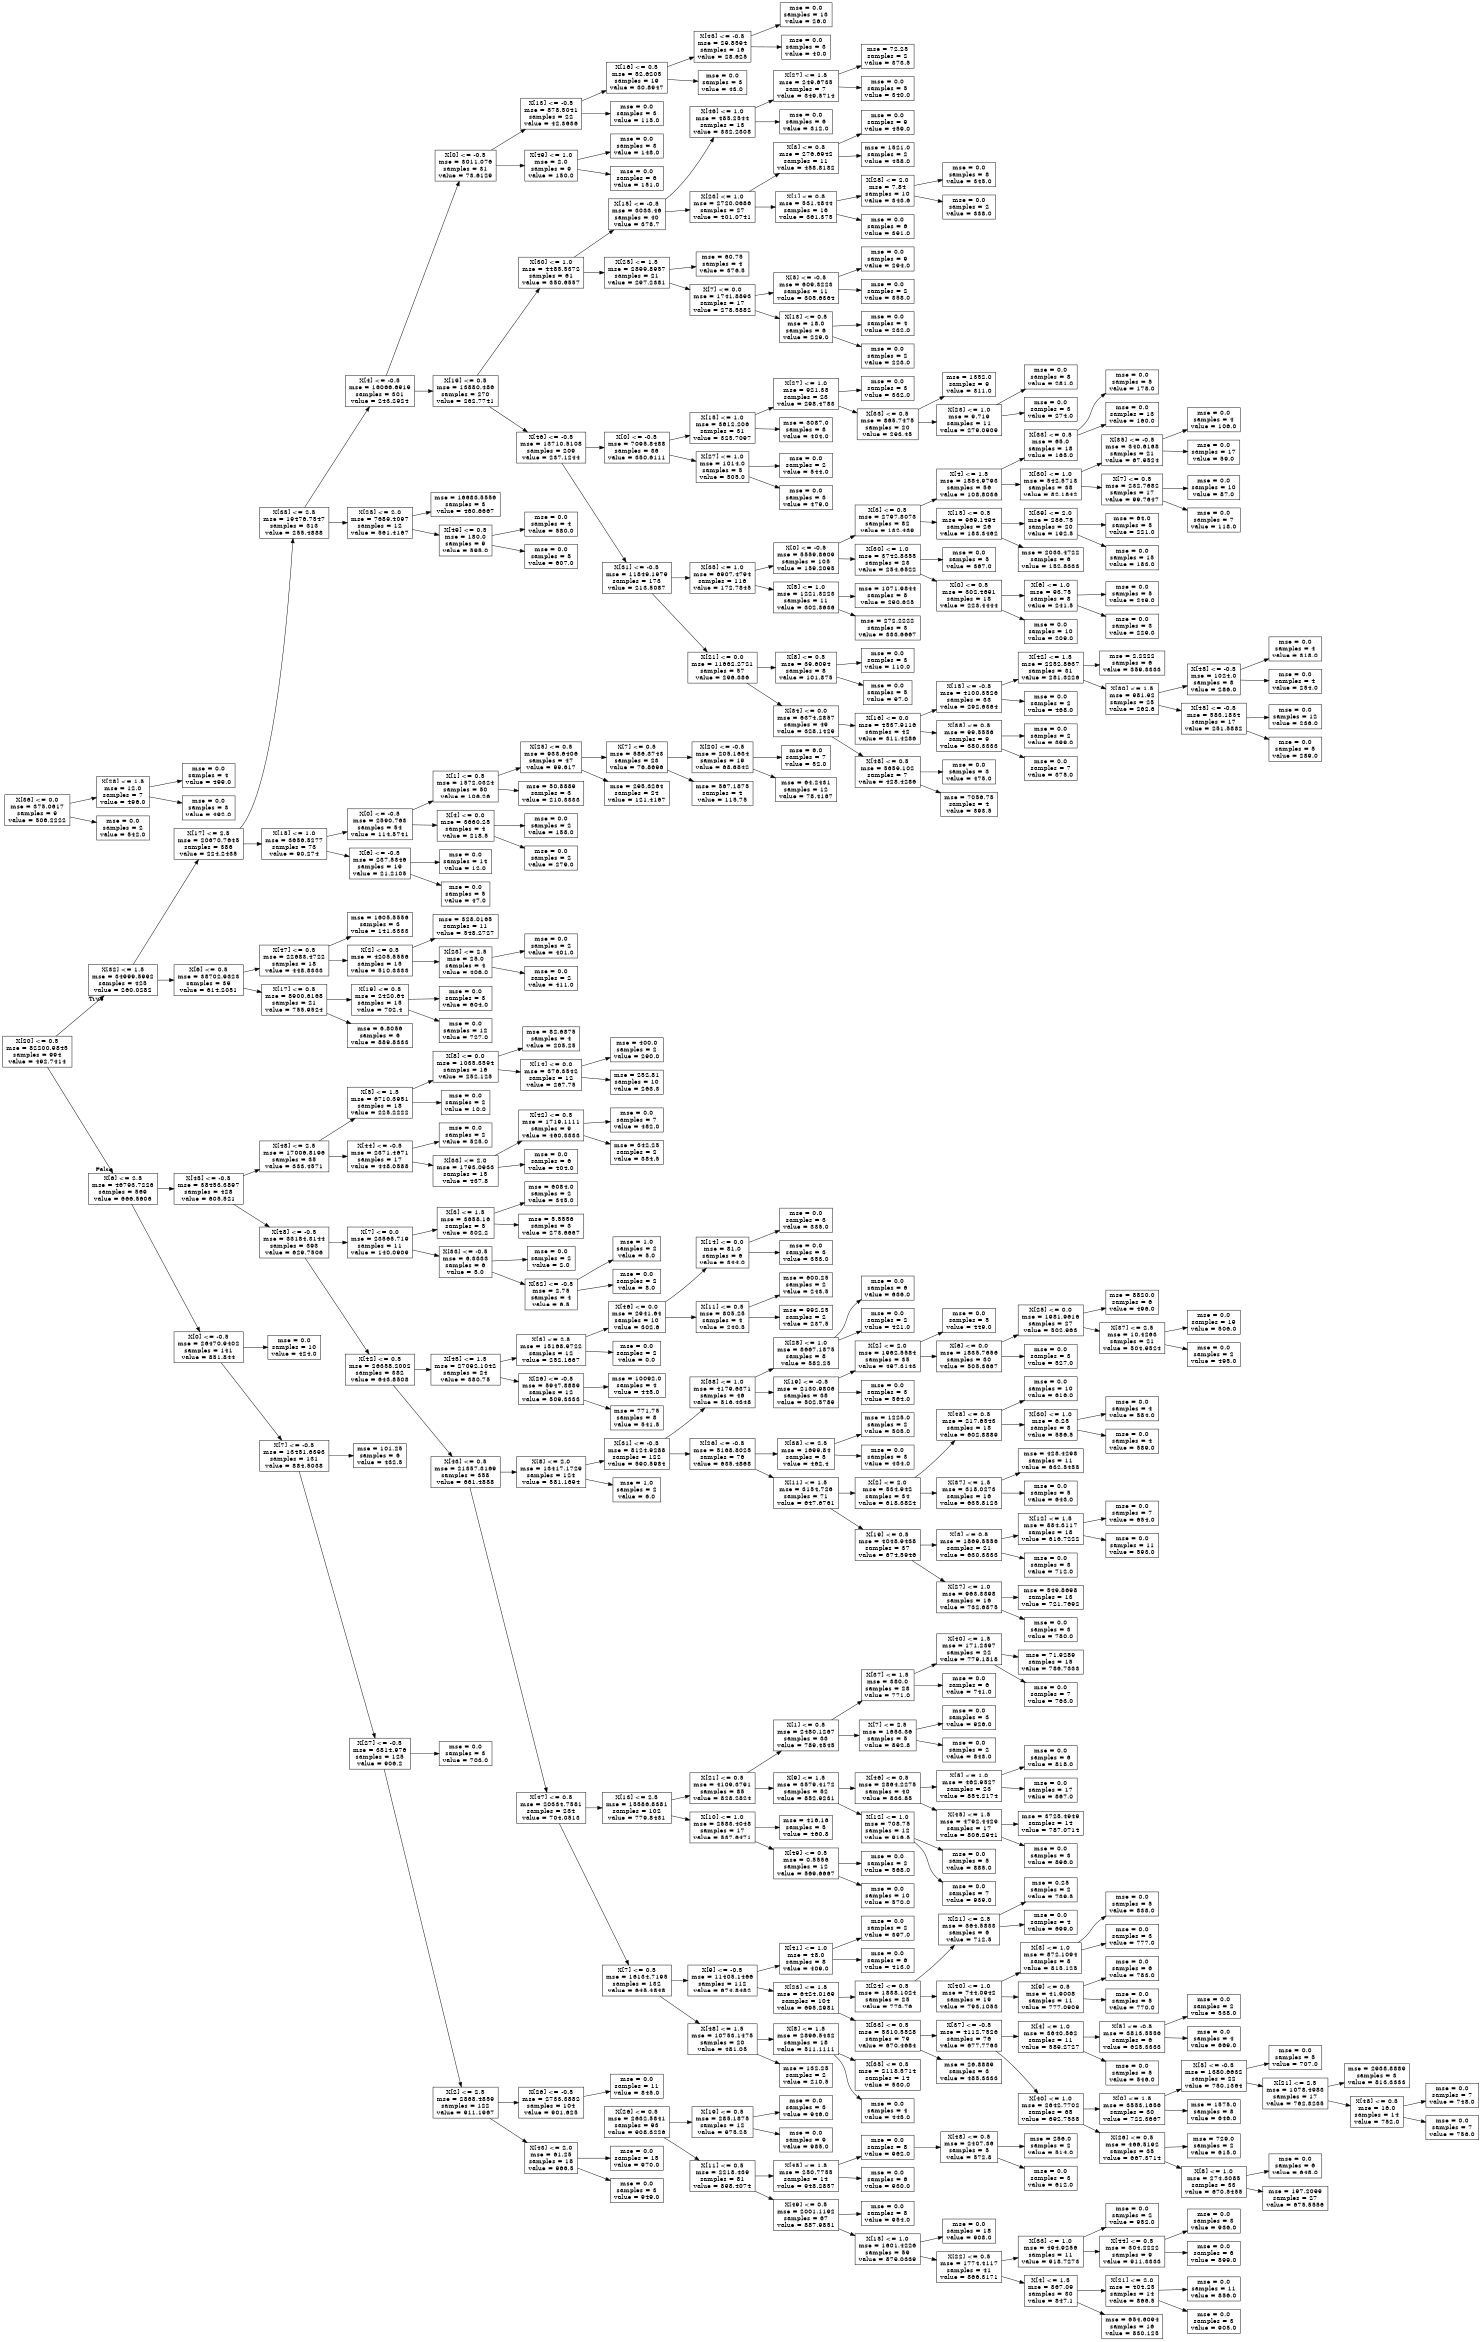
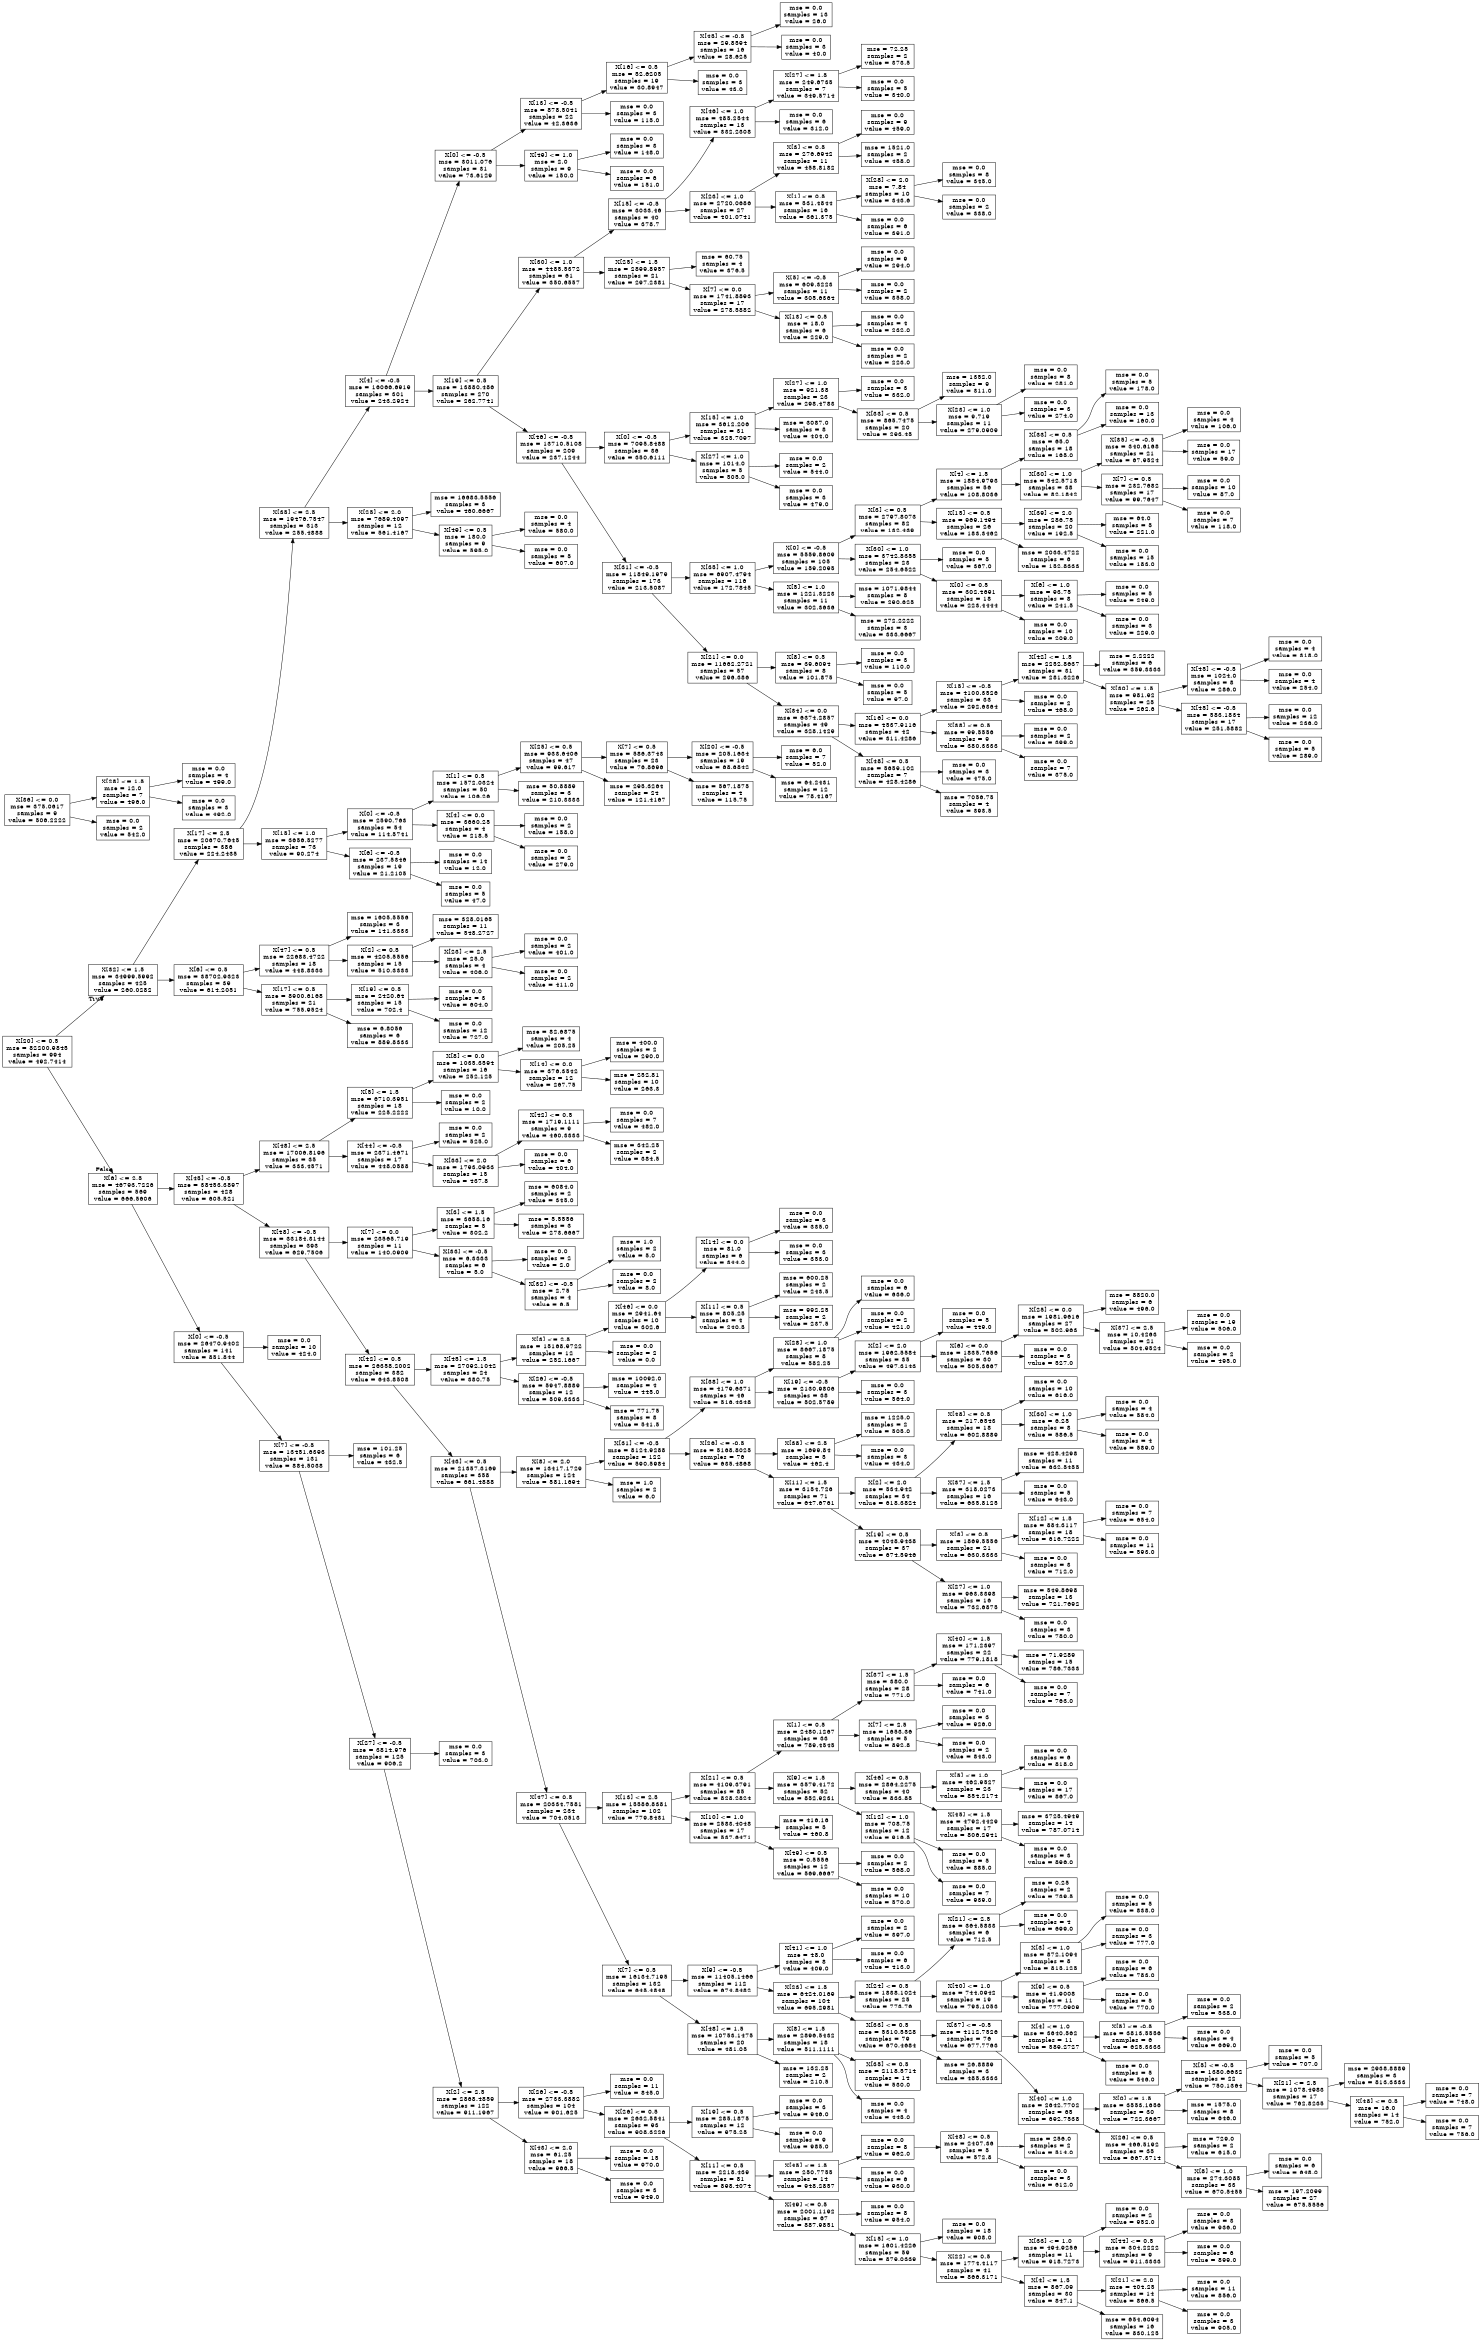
none -> (592, 2112)
